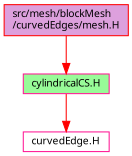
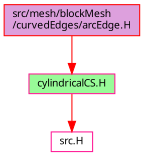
(66, 20) -> (72, 20)
(66, 142) -> (72, 142)
